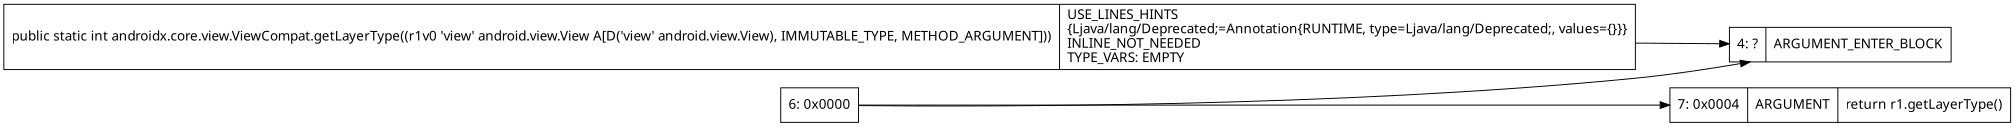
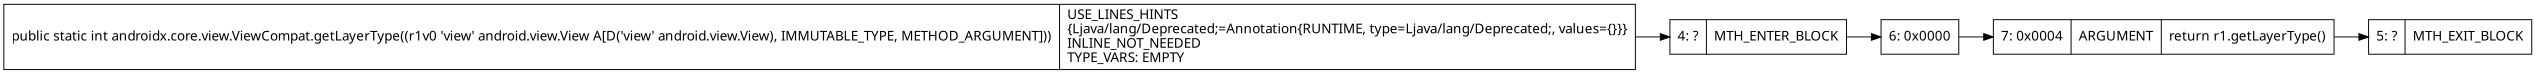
none -> (2450, 37)
(1859, 44) -> (1776, 36)
(1323, 99) -> (1859, 37)
